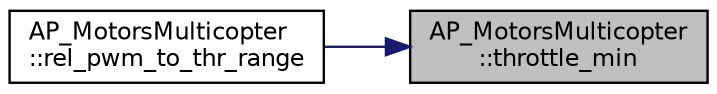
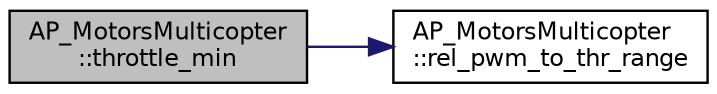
(355, 47) -> (338, 47)
